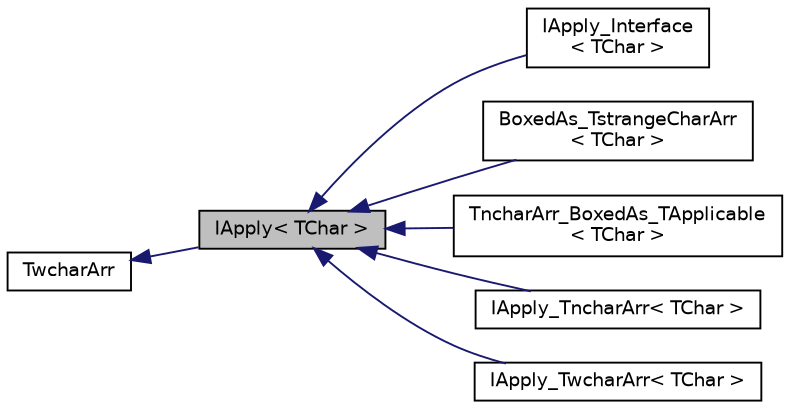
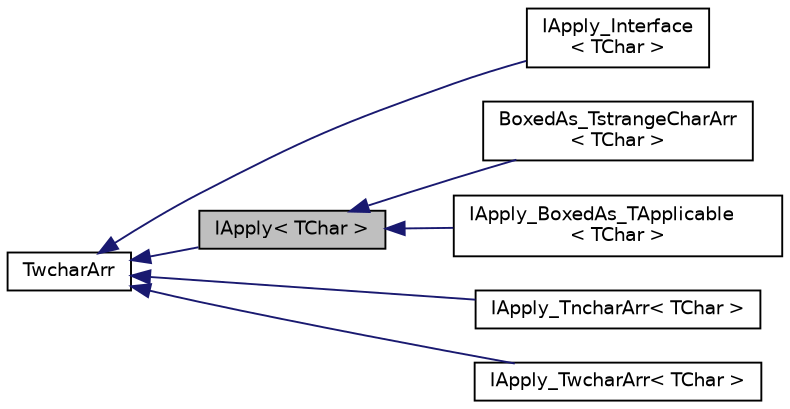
(413, 110) -> (314, 137)
(618, 226) -> (618, 226)
(453, 273) -> (313, 288)
(411, 322) -> (332, 329)
